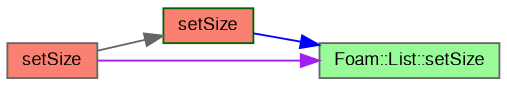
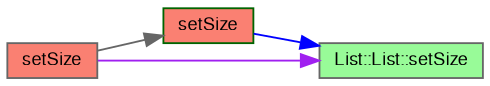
(409, 61) -> (401, 61)
